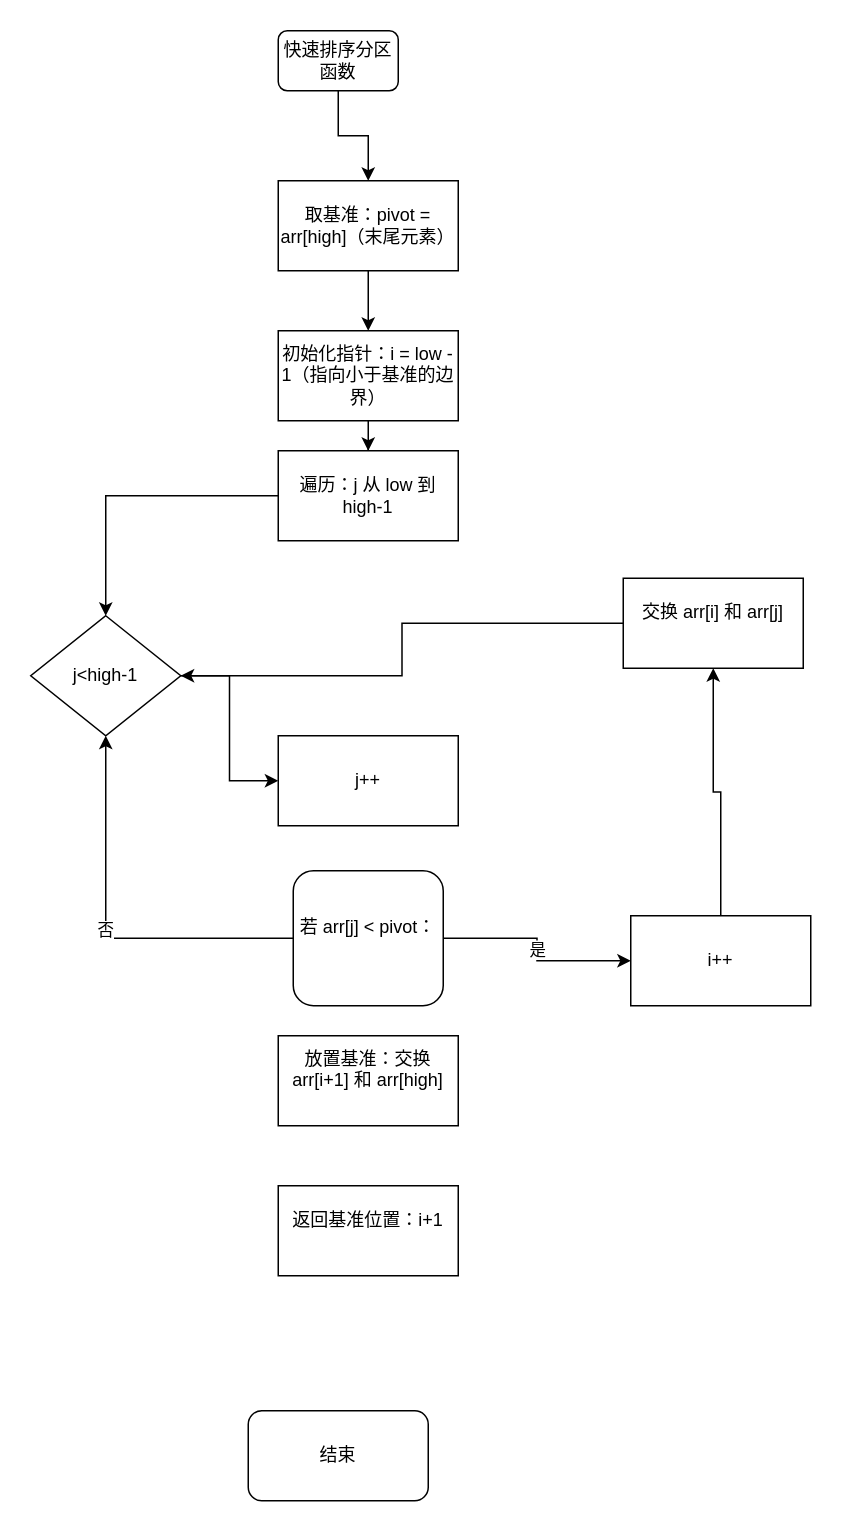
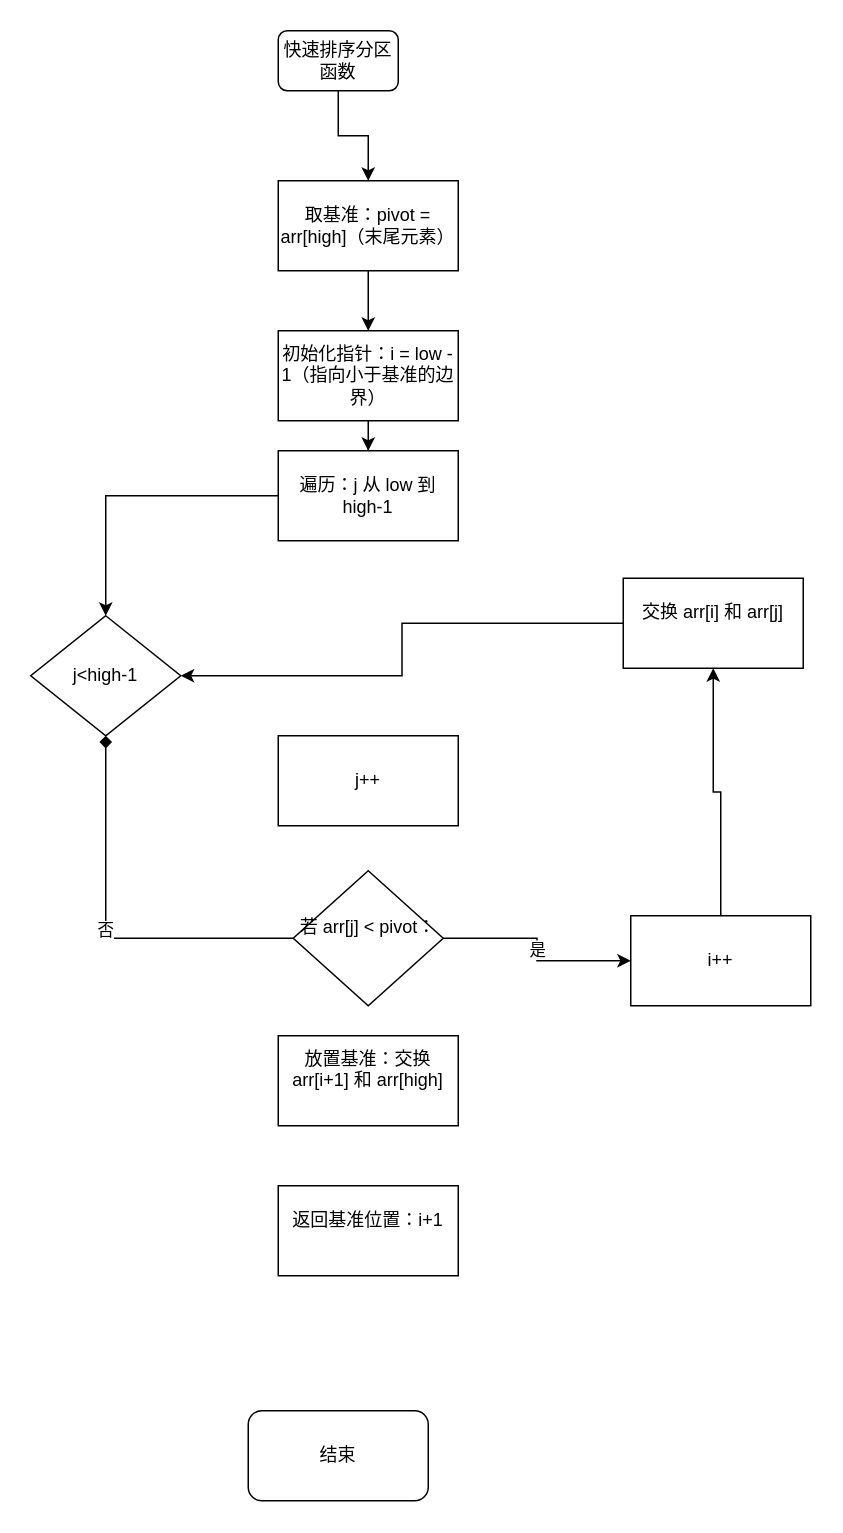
(106, 747) -> (106, 748)
(230, 748) -> none
(368, 938) -> (368, 938)
